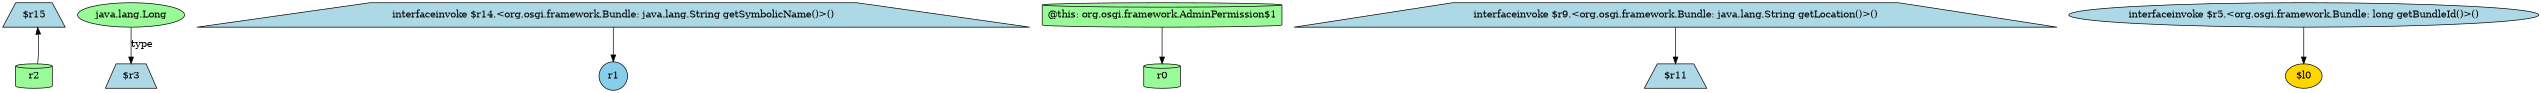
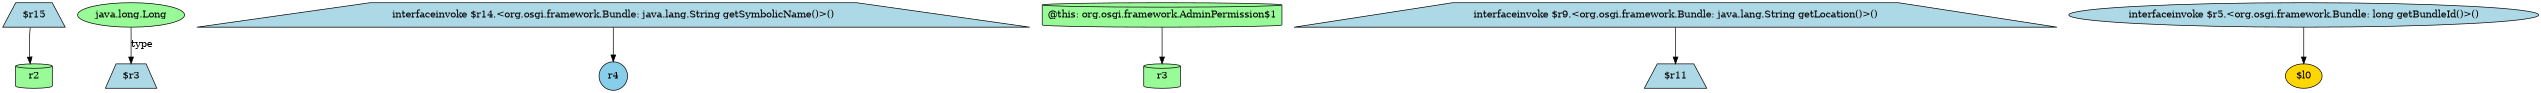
(131, 15) -> (131, 15)
(39, 49) -> (29, 42)
(613, 76) -> (613, 76)
(1162, 76) -> (1162, 76)
